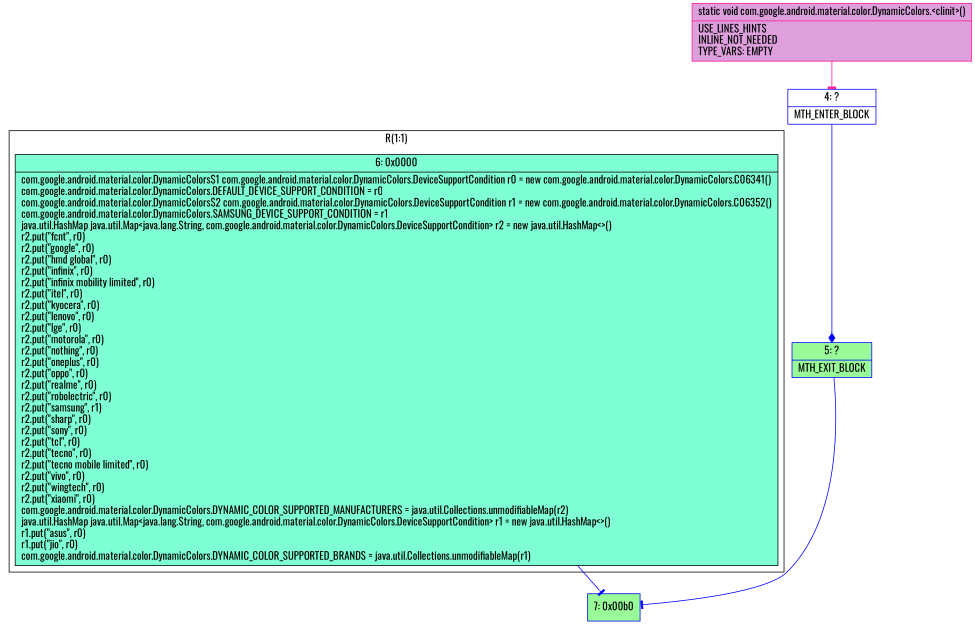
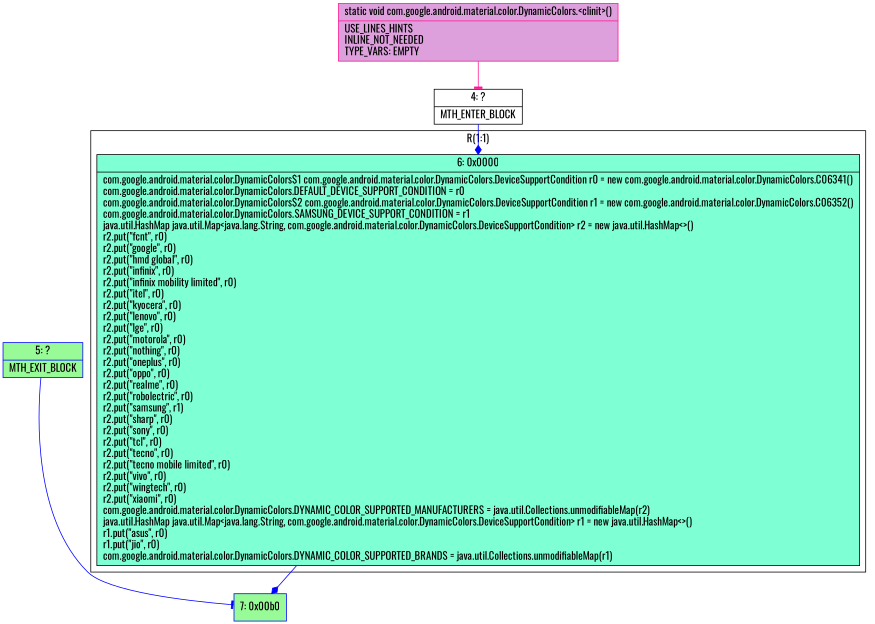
(832, 107) -> (478, 107)
(832, 229) -> (478, 135)
(589, 578) -> (287, 577)
